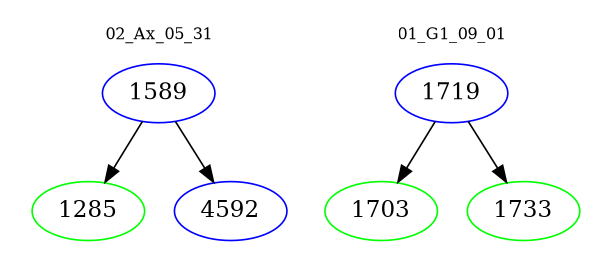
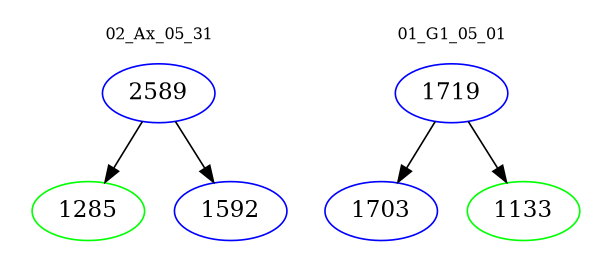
(452, 35) -> (452, 35)
(159, 93) -> (159, 93)
(231, 211) -> (231, 211)
(381, 211) -> (381, 211)
(524, 211) -> (524, 211)
